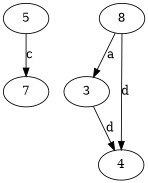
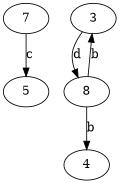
(26, 51) -> (26, 51)
(111, 55) -> (95, 55)
(125, 92) -> (91, 128)
(102, 125) -> (73, 50)
